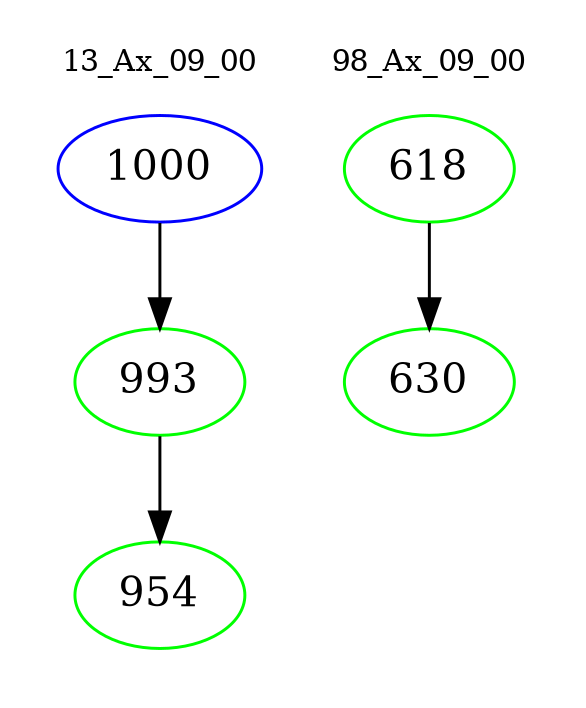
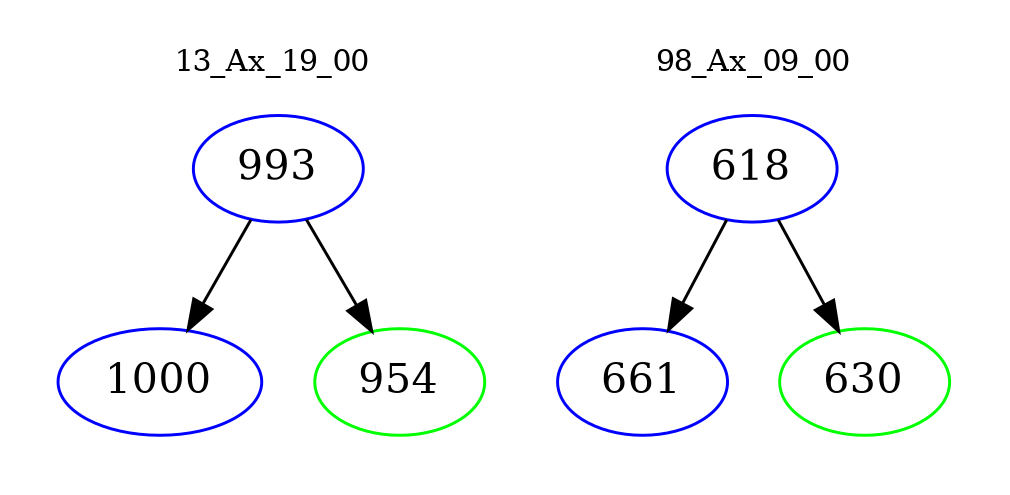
(160, 64) -> (272, 64)
(429, 169) -> (752, 169)
(160, 261) -> (227, 262)
(160, 382) -> (278, 169)
none -> (643, 382)
